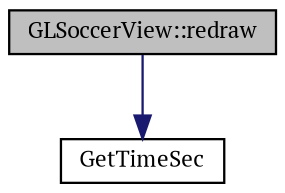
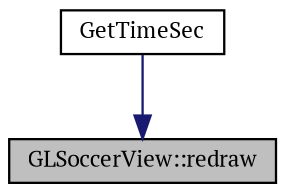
(143, 85) -> (143, 85)
